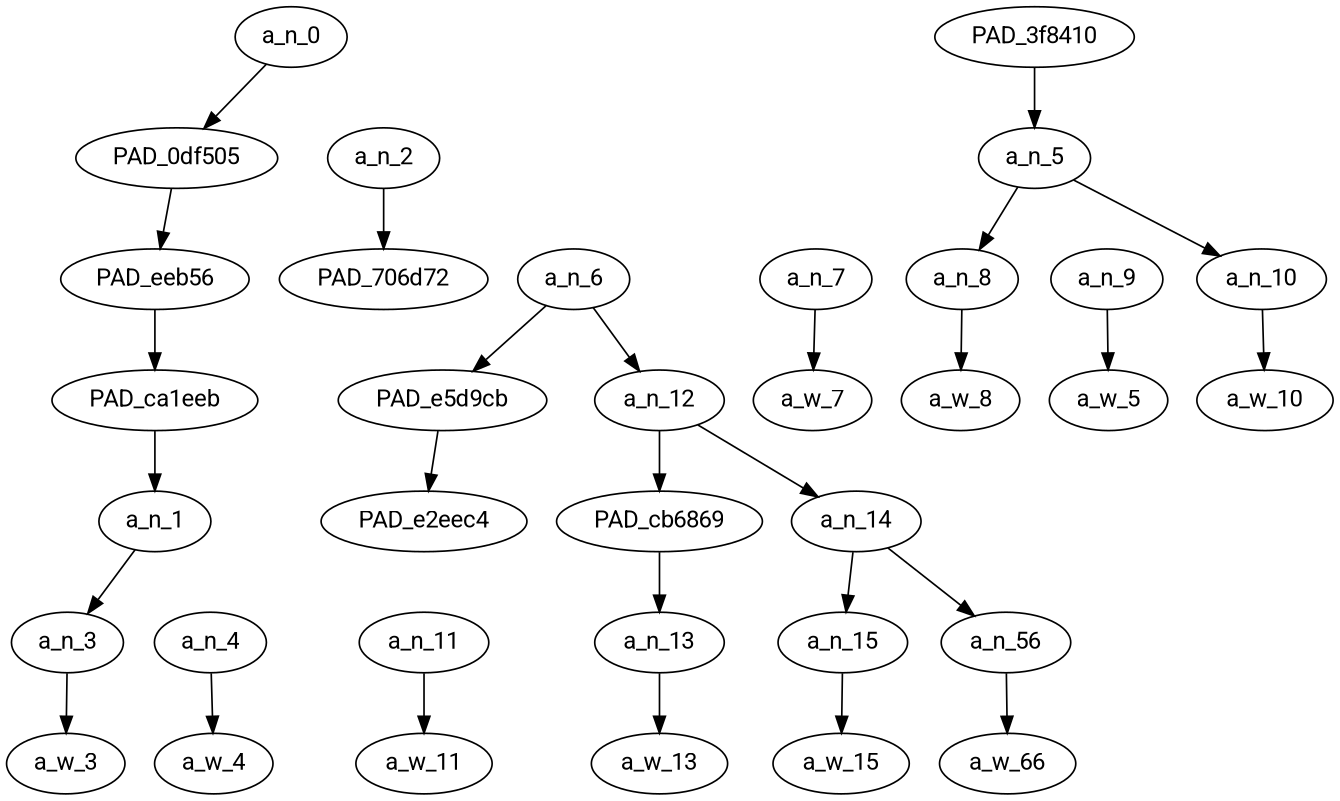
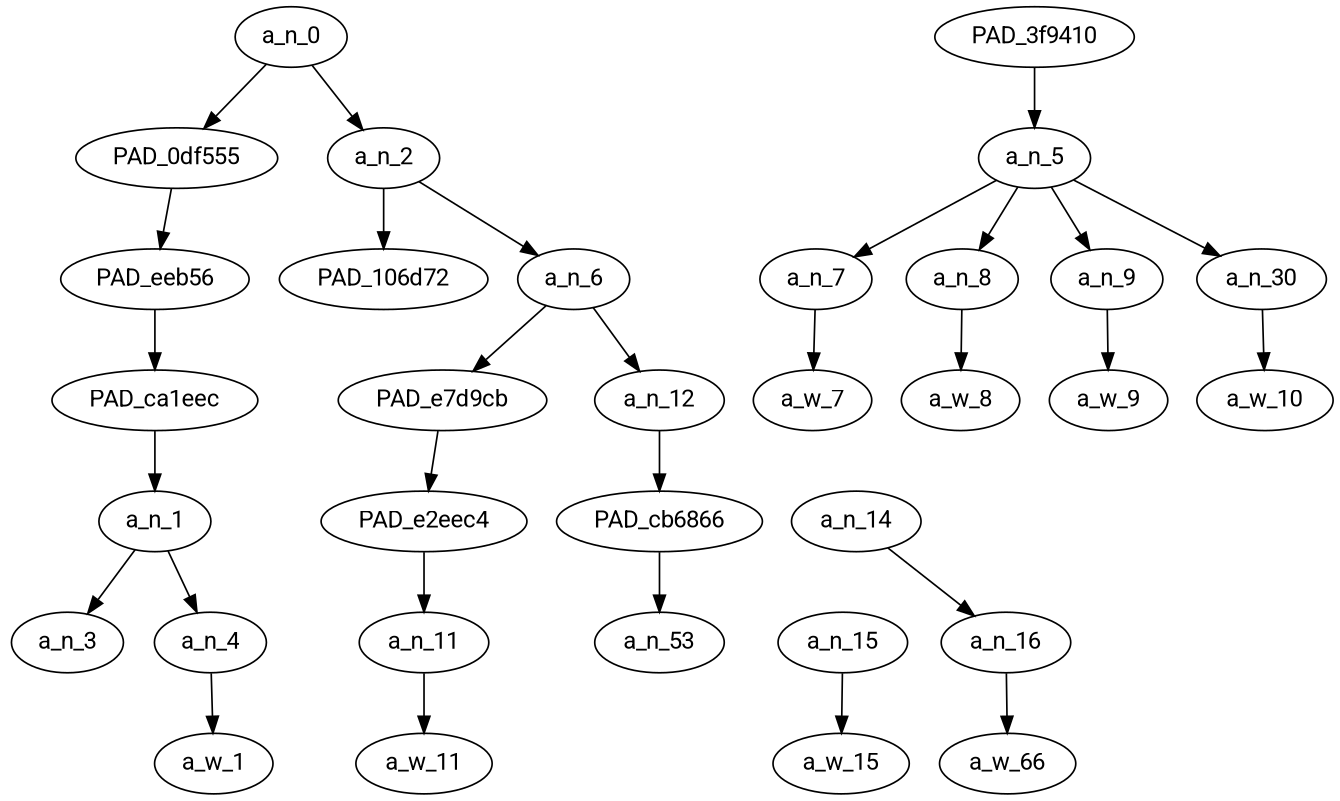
(1035, 37) -> (1035, 37)
none -> (332, 91)
(177, 158) -> (177, 158)
none -> (1066, 211)
none -> (471, 214)
none -> (933, 215)
(384, 279) -> (384, 279)
(1262, 279) -> (1262, 279)
(155, 400) -> (155, 400)
(443, 400) -> (443, 400)
(1109, 400) -> (1109, 400)
(751, 457) -> none
(659, 521) -> (659, 521)
none -> (179, 574)
none -> (424, 574)
(850, 574) -> none
(659, 643) -> (659, 643)
(1006, 643) -> (1006, 643)
(66, 764) -> none
(214, 764) -> (214, 764)
(659, 764) -> none
